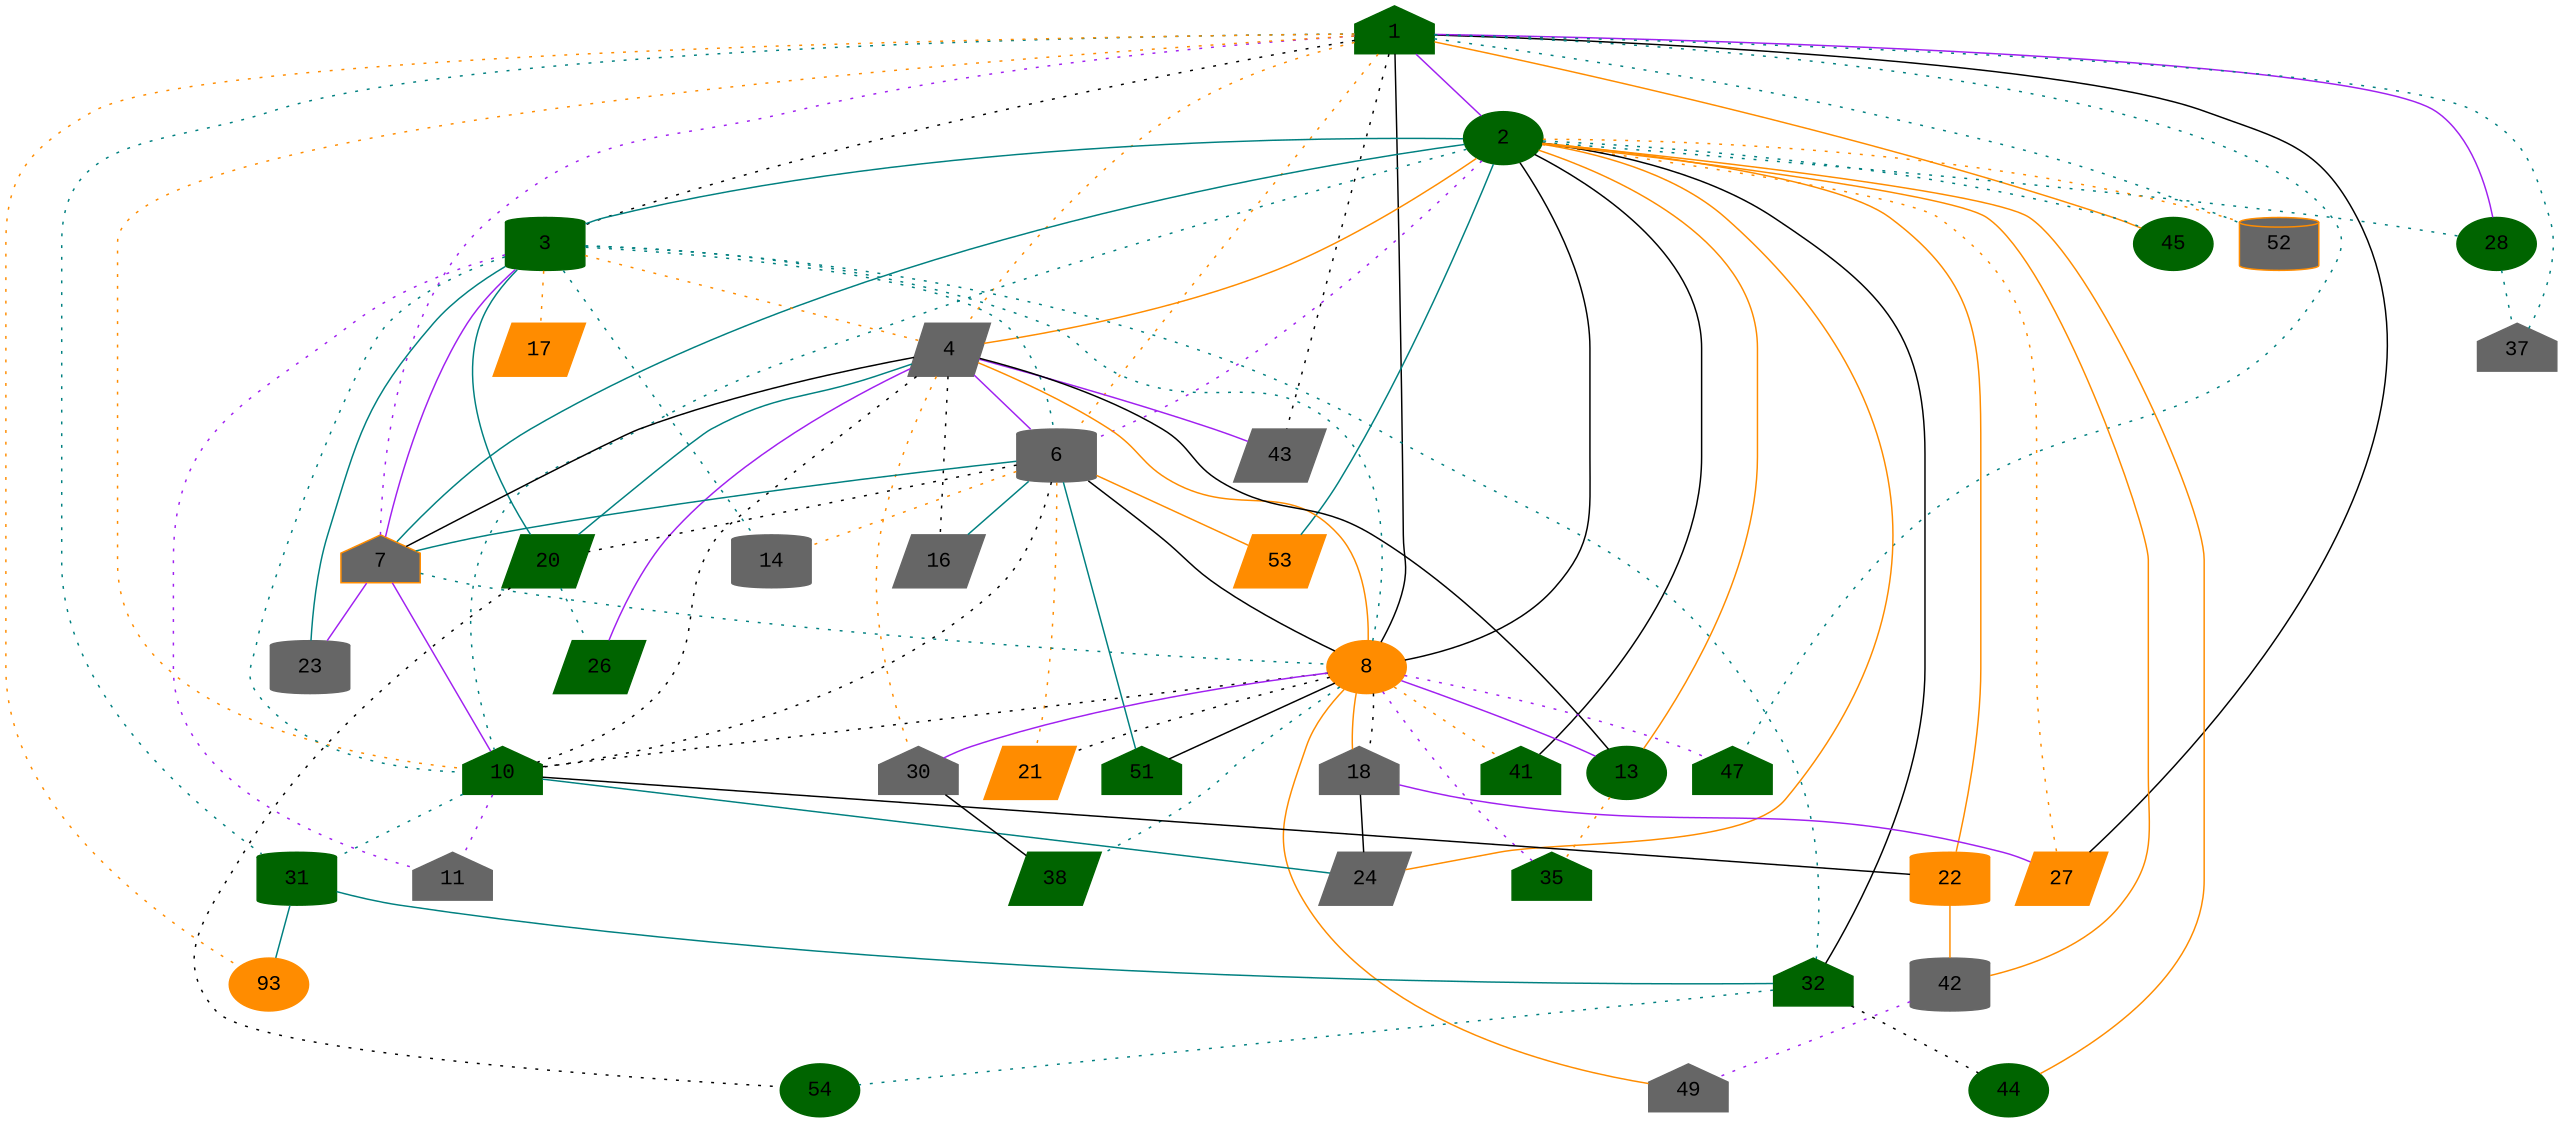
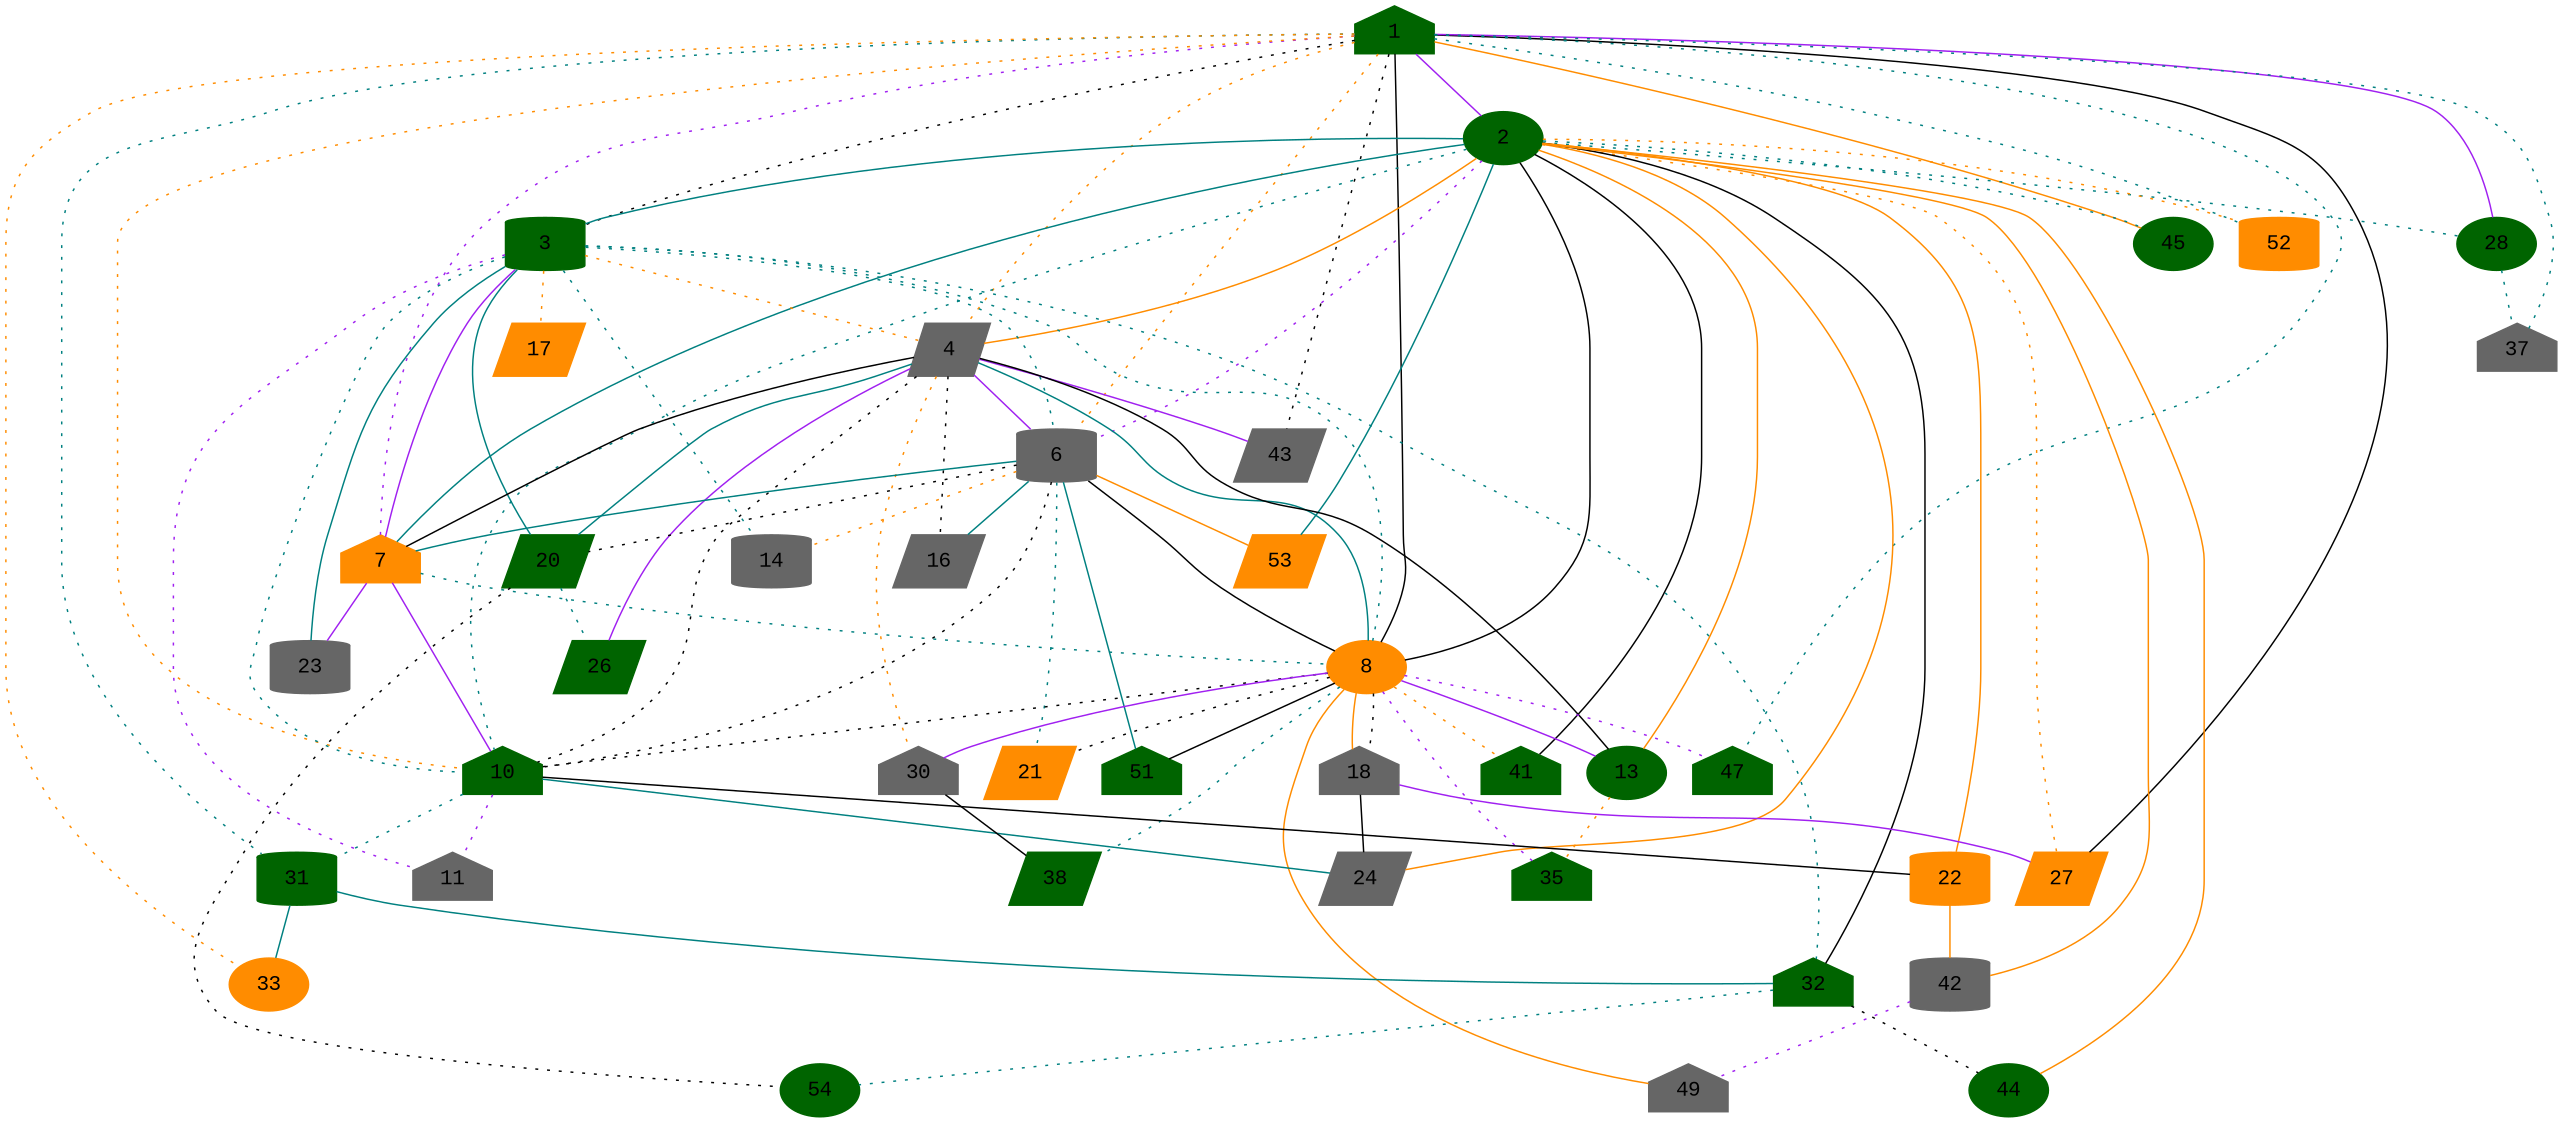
(2279, 244) -> (2279, 244)
(1201, 493) -> (1201, 493)
(381, 561) -> (381, 561)
(1053, 615) -> (1053, 615)
(269, 985) -> (269, 985)
